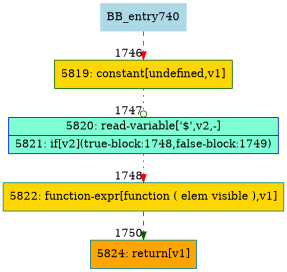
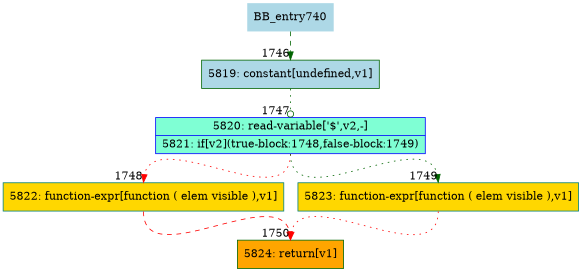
(143, 42) -> (290, 42)
(143, 74) -> (290, 74)
none -> (438, 197)
(143, 222) -> (213, 227)
(143, 254) -> (290, 254)
